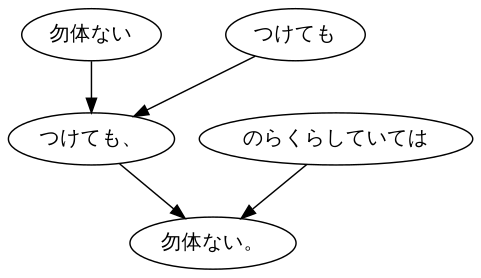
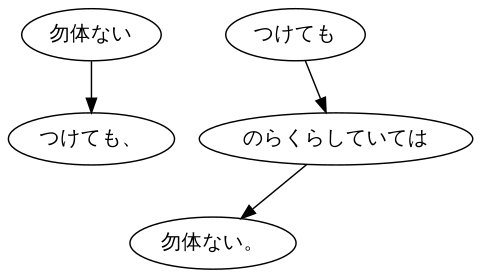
(201, 83) -> (313, 80)
(147, 186) -> none
